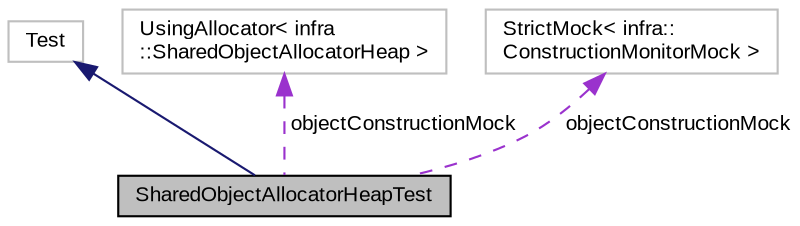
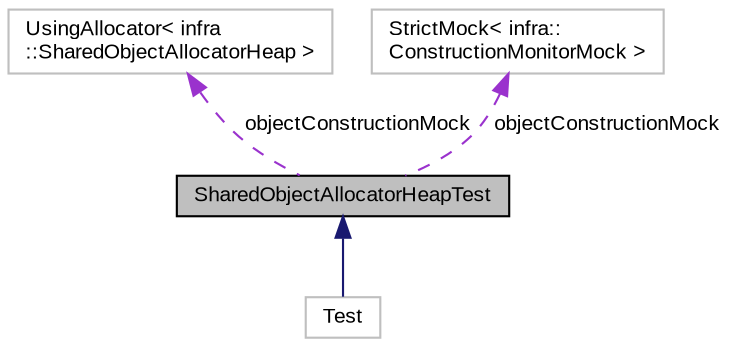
(174, 124) -> (343, 268)
